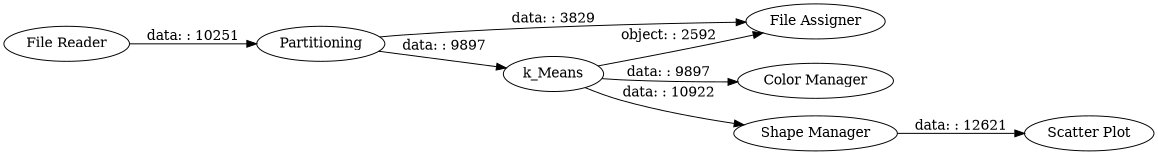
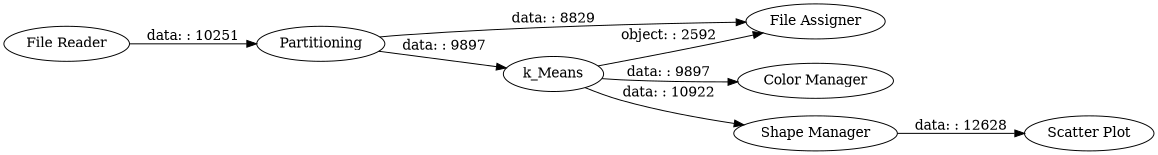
(553, 19) -> (553, 19)
(961, 126) -> (961, 126)
